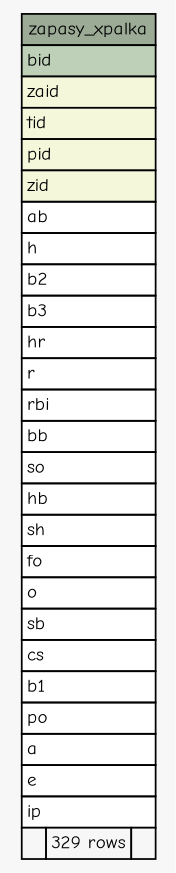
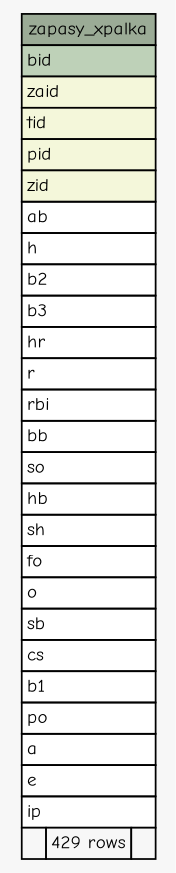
(89, 842) -> (89, 842)
